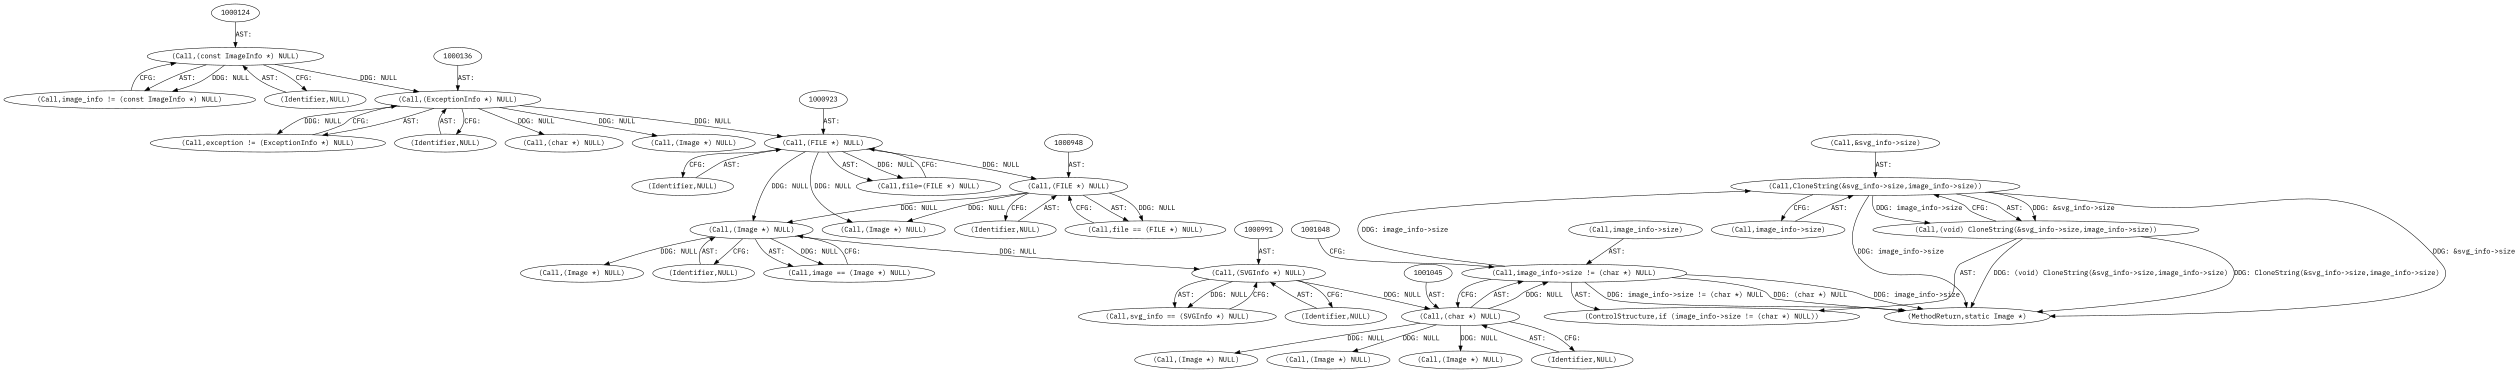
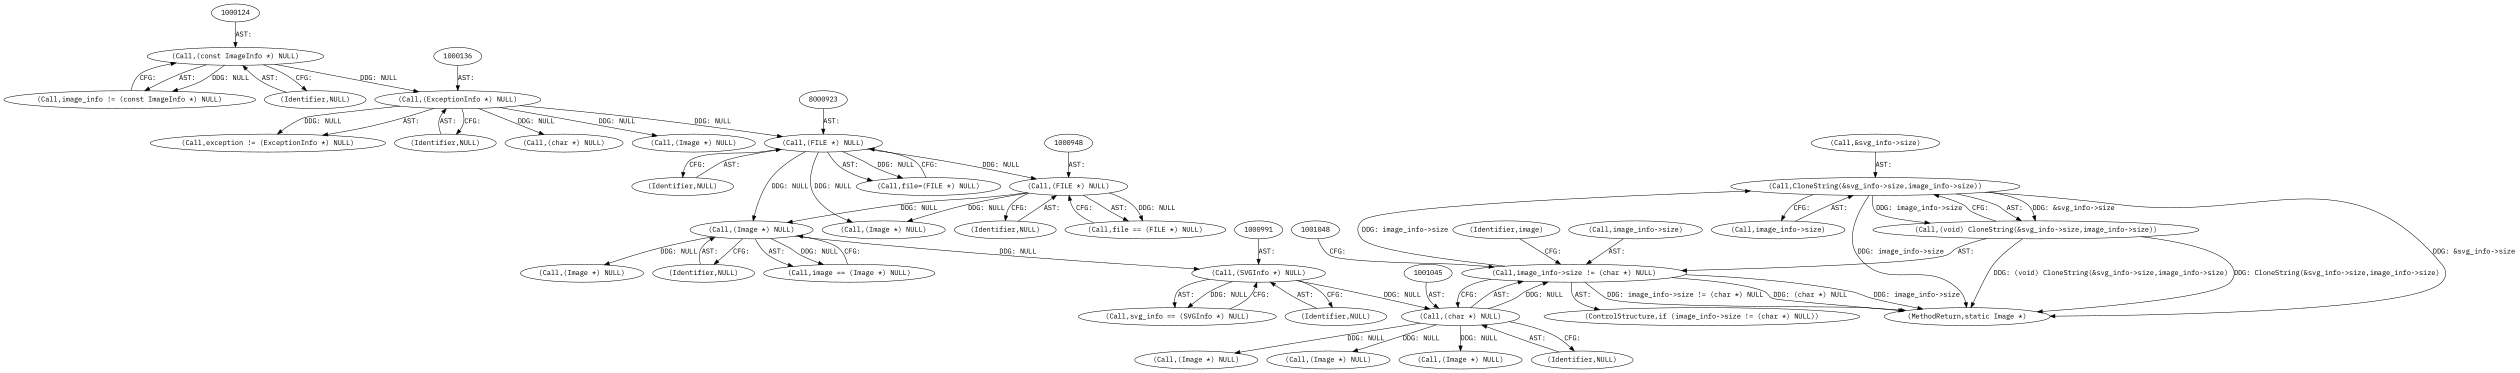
(823, 100) -> (823, 100)
(351, 118) -> none
none -> (1506, 230)
(1936, 301) -> (1839, 265)
